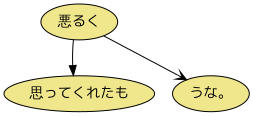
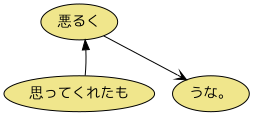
(73, 53) -> (86, 63)
